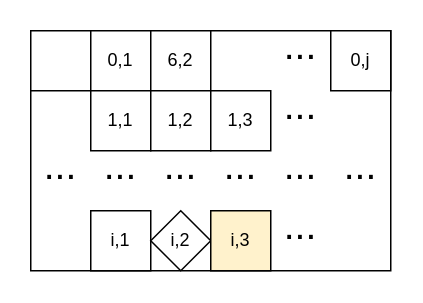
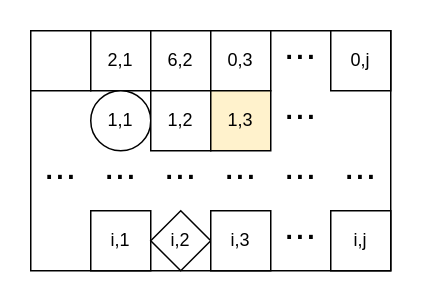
(121, 61) -> (121, 61)
none -> (241, 61)
(121, 121) -> (121, 121)
(241, 121) -> (241, 121)
(241, 241) -> (241, 241)
none -> (361, 241)
